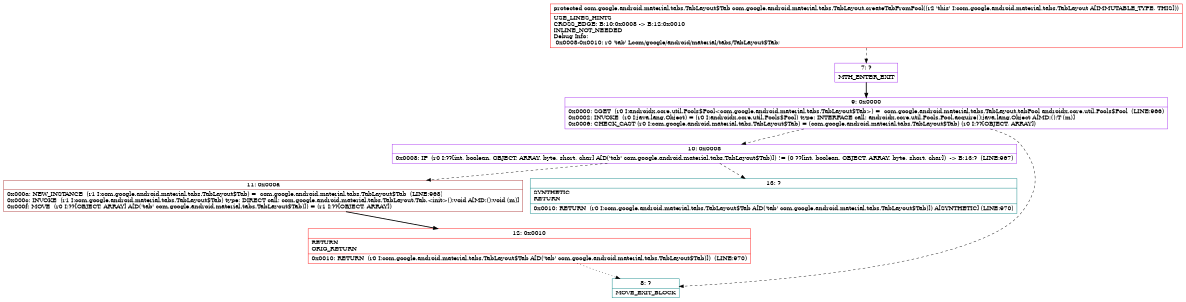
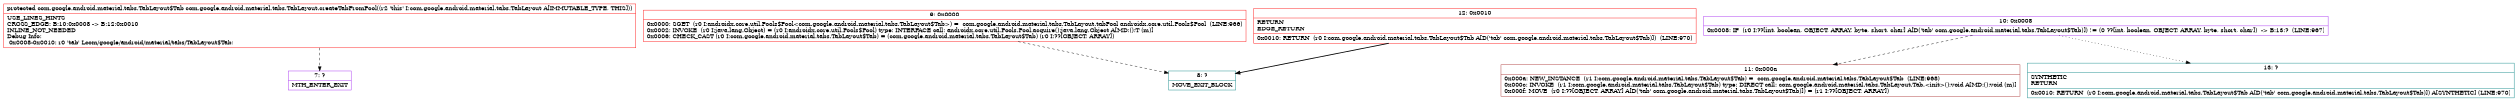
(866, 88) -> none
(866, 113) -> (945, 26)
(775, 136) -> none
(731, 170) -> (2123, 49)
(390, 220) -> none
(334, 249) -> (1281, 29)
(597, 270) -> (1314, 58)
